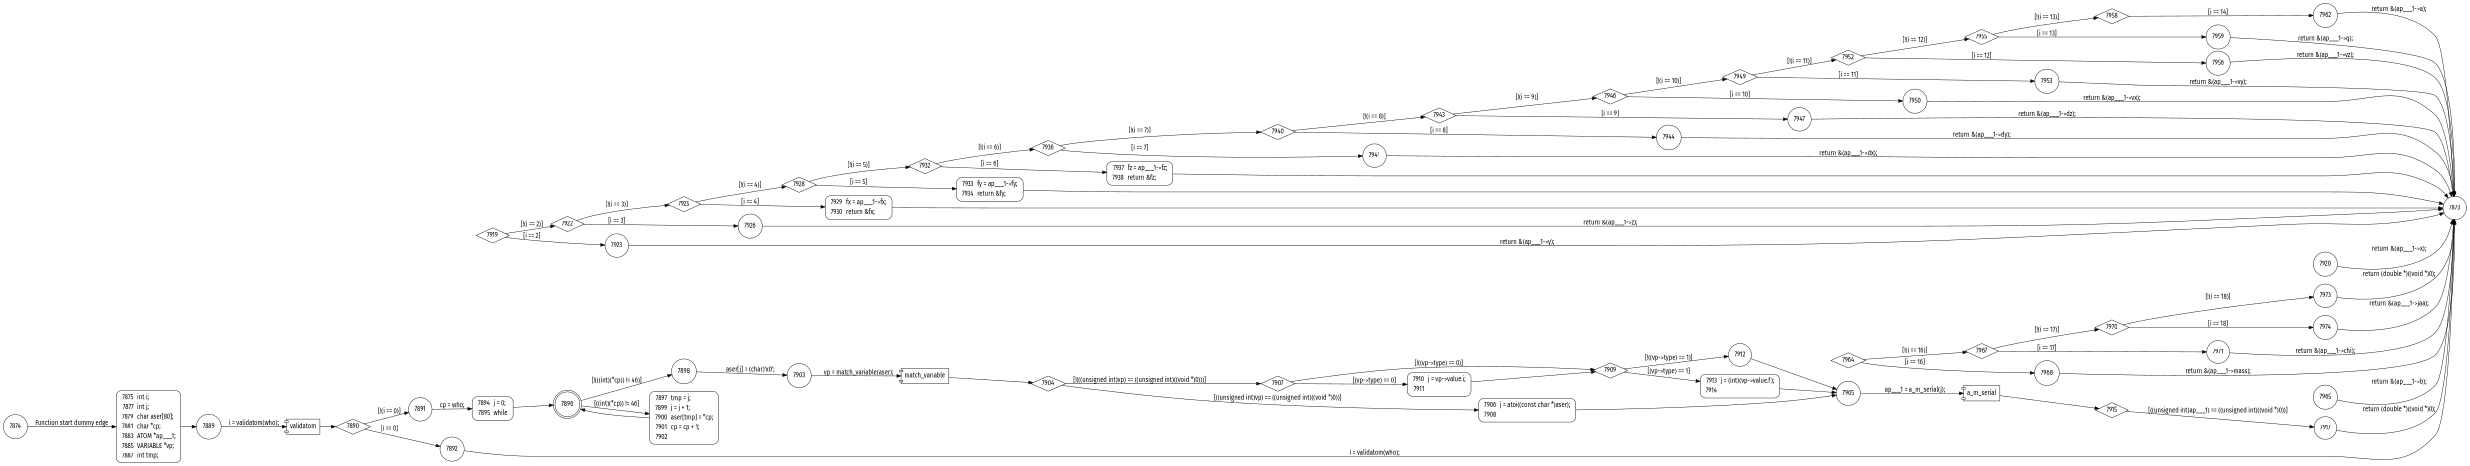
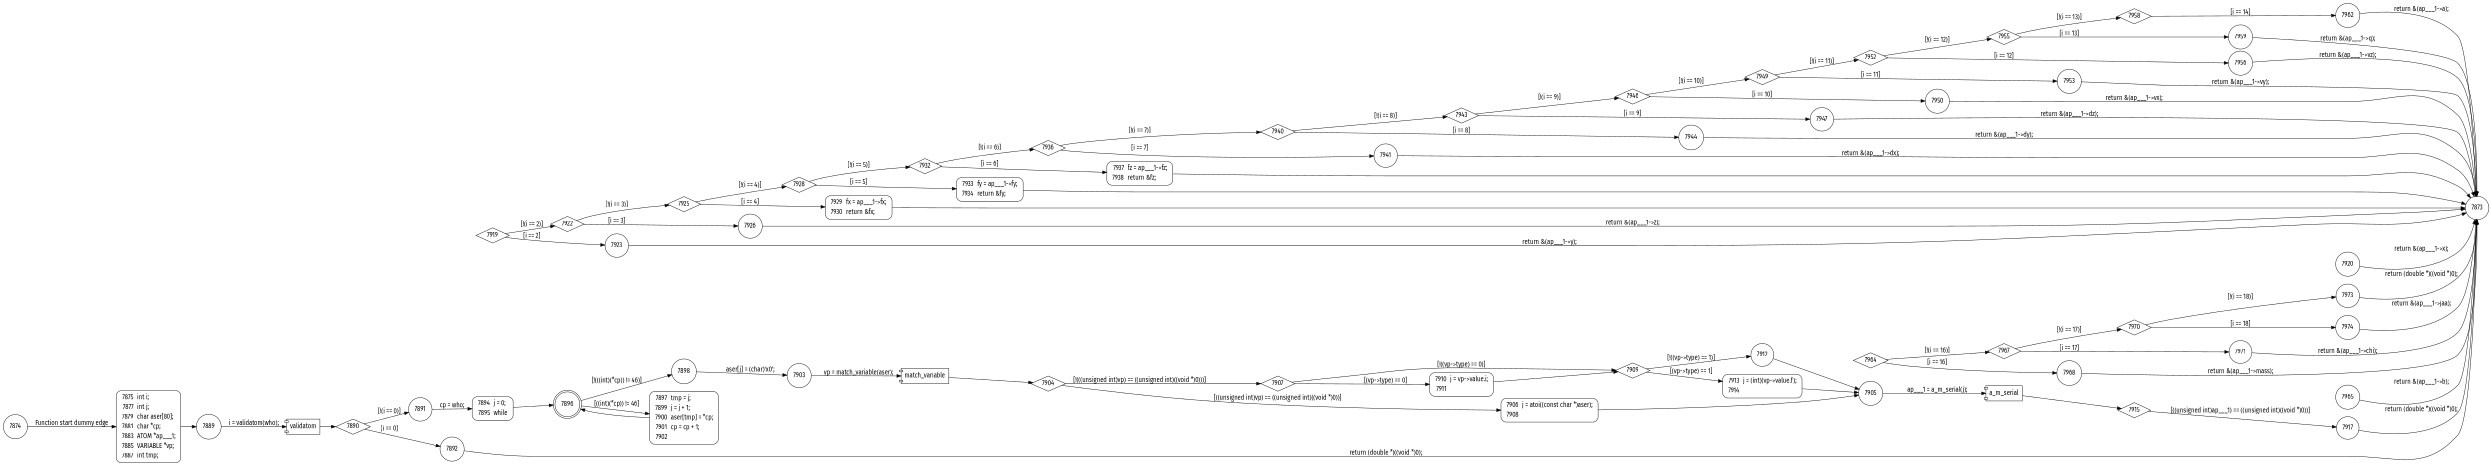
(1375, 453) -> (1386, 453)
